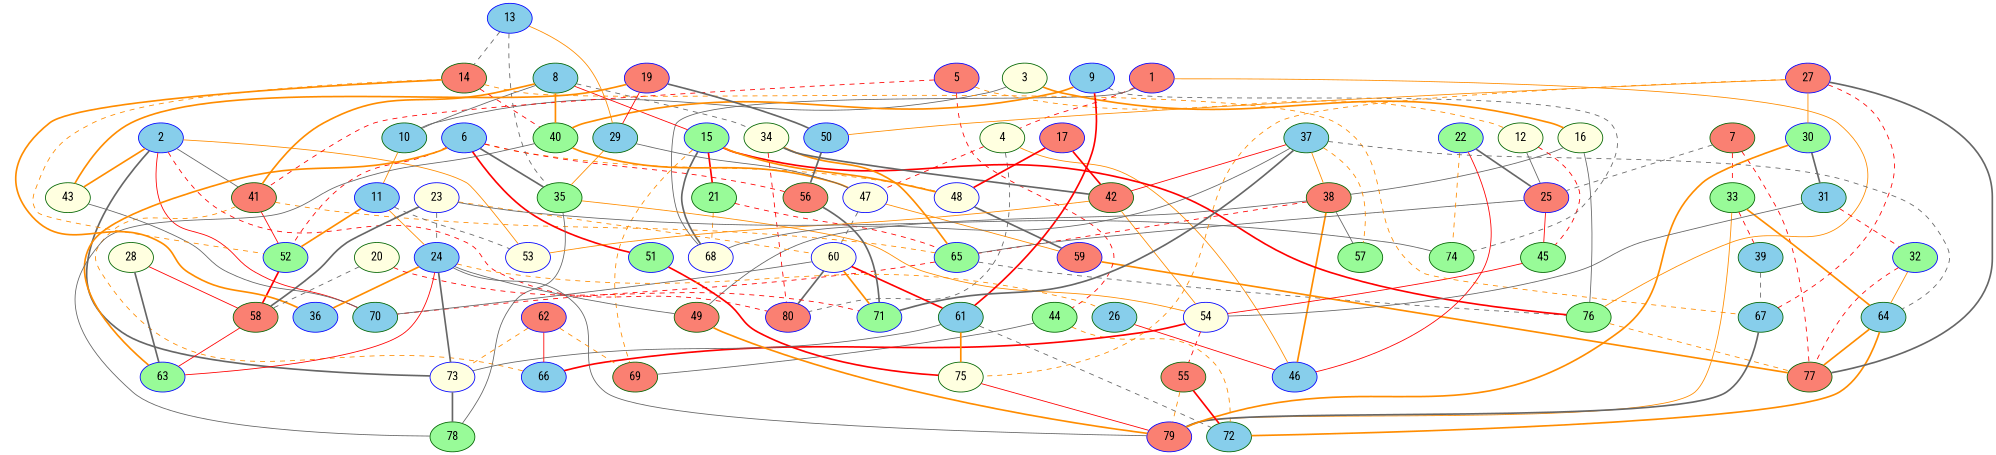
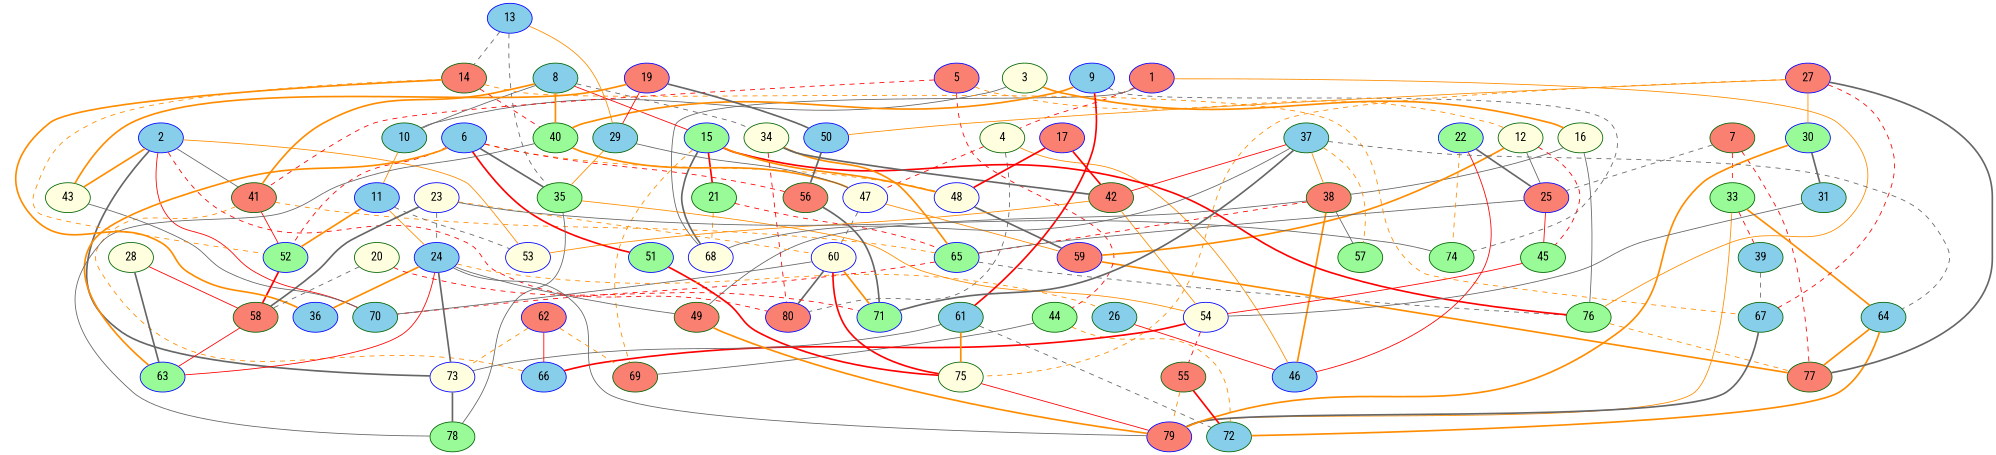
none -> (1310, 225)
(1915, 257) -> none
(897, 287) -> (851, 334)
